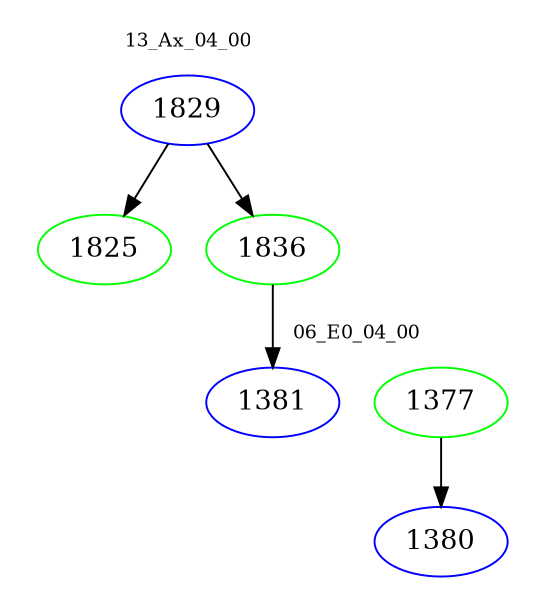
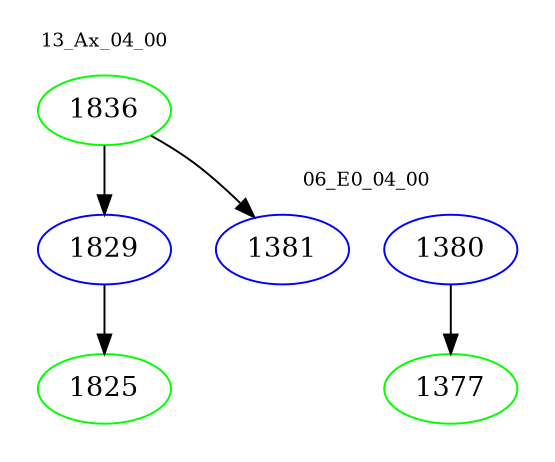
(225, 171) -> (104, 170)
(441, 463) -> (451, 310)
